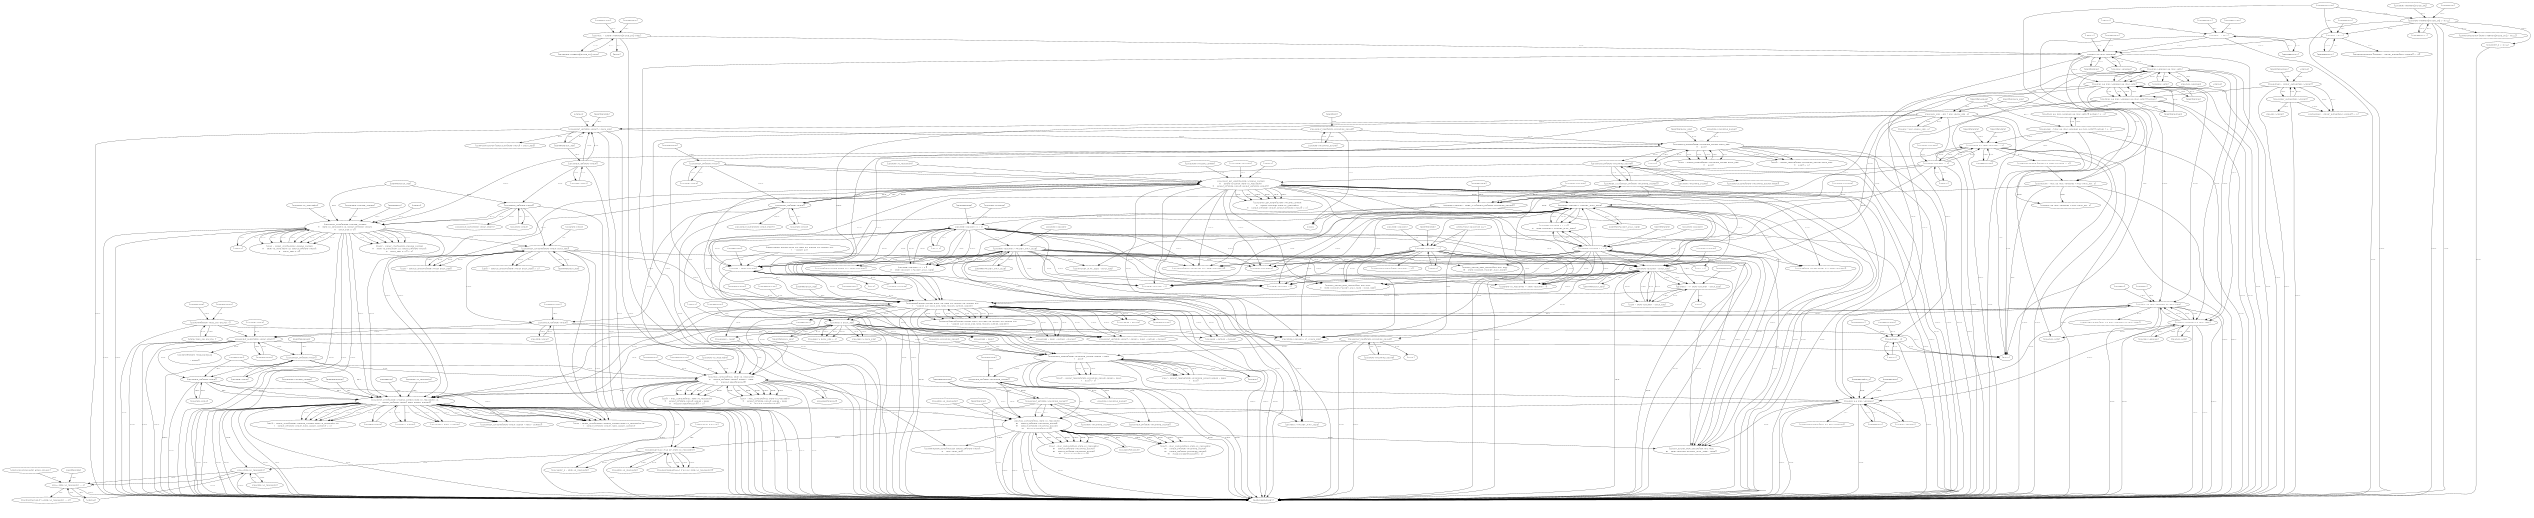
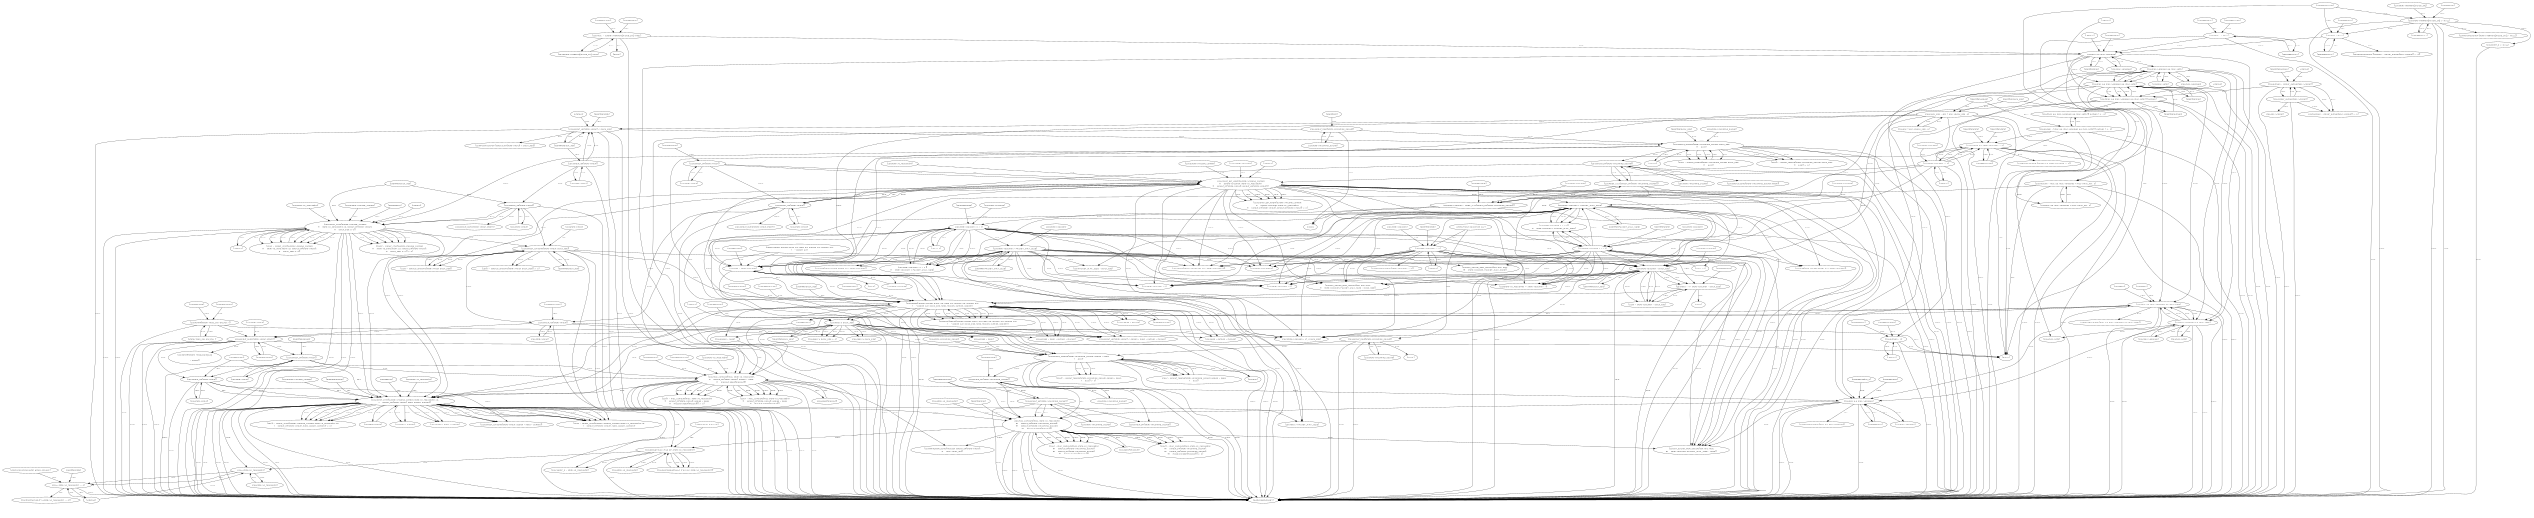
(2159, 28) -> (2067, 59)
(2054, 173) -> (2067, 195)
(731, 499) -> none
